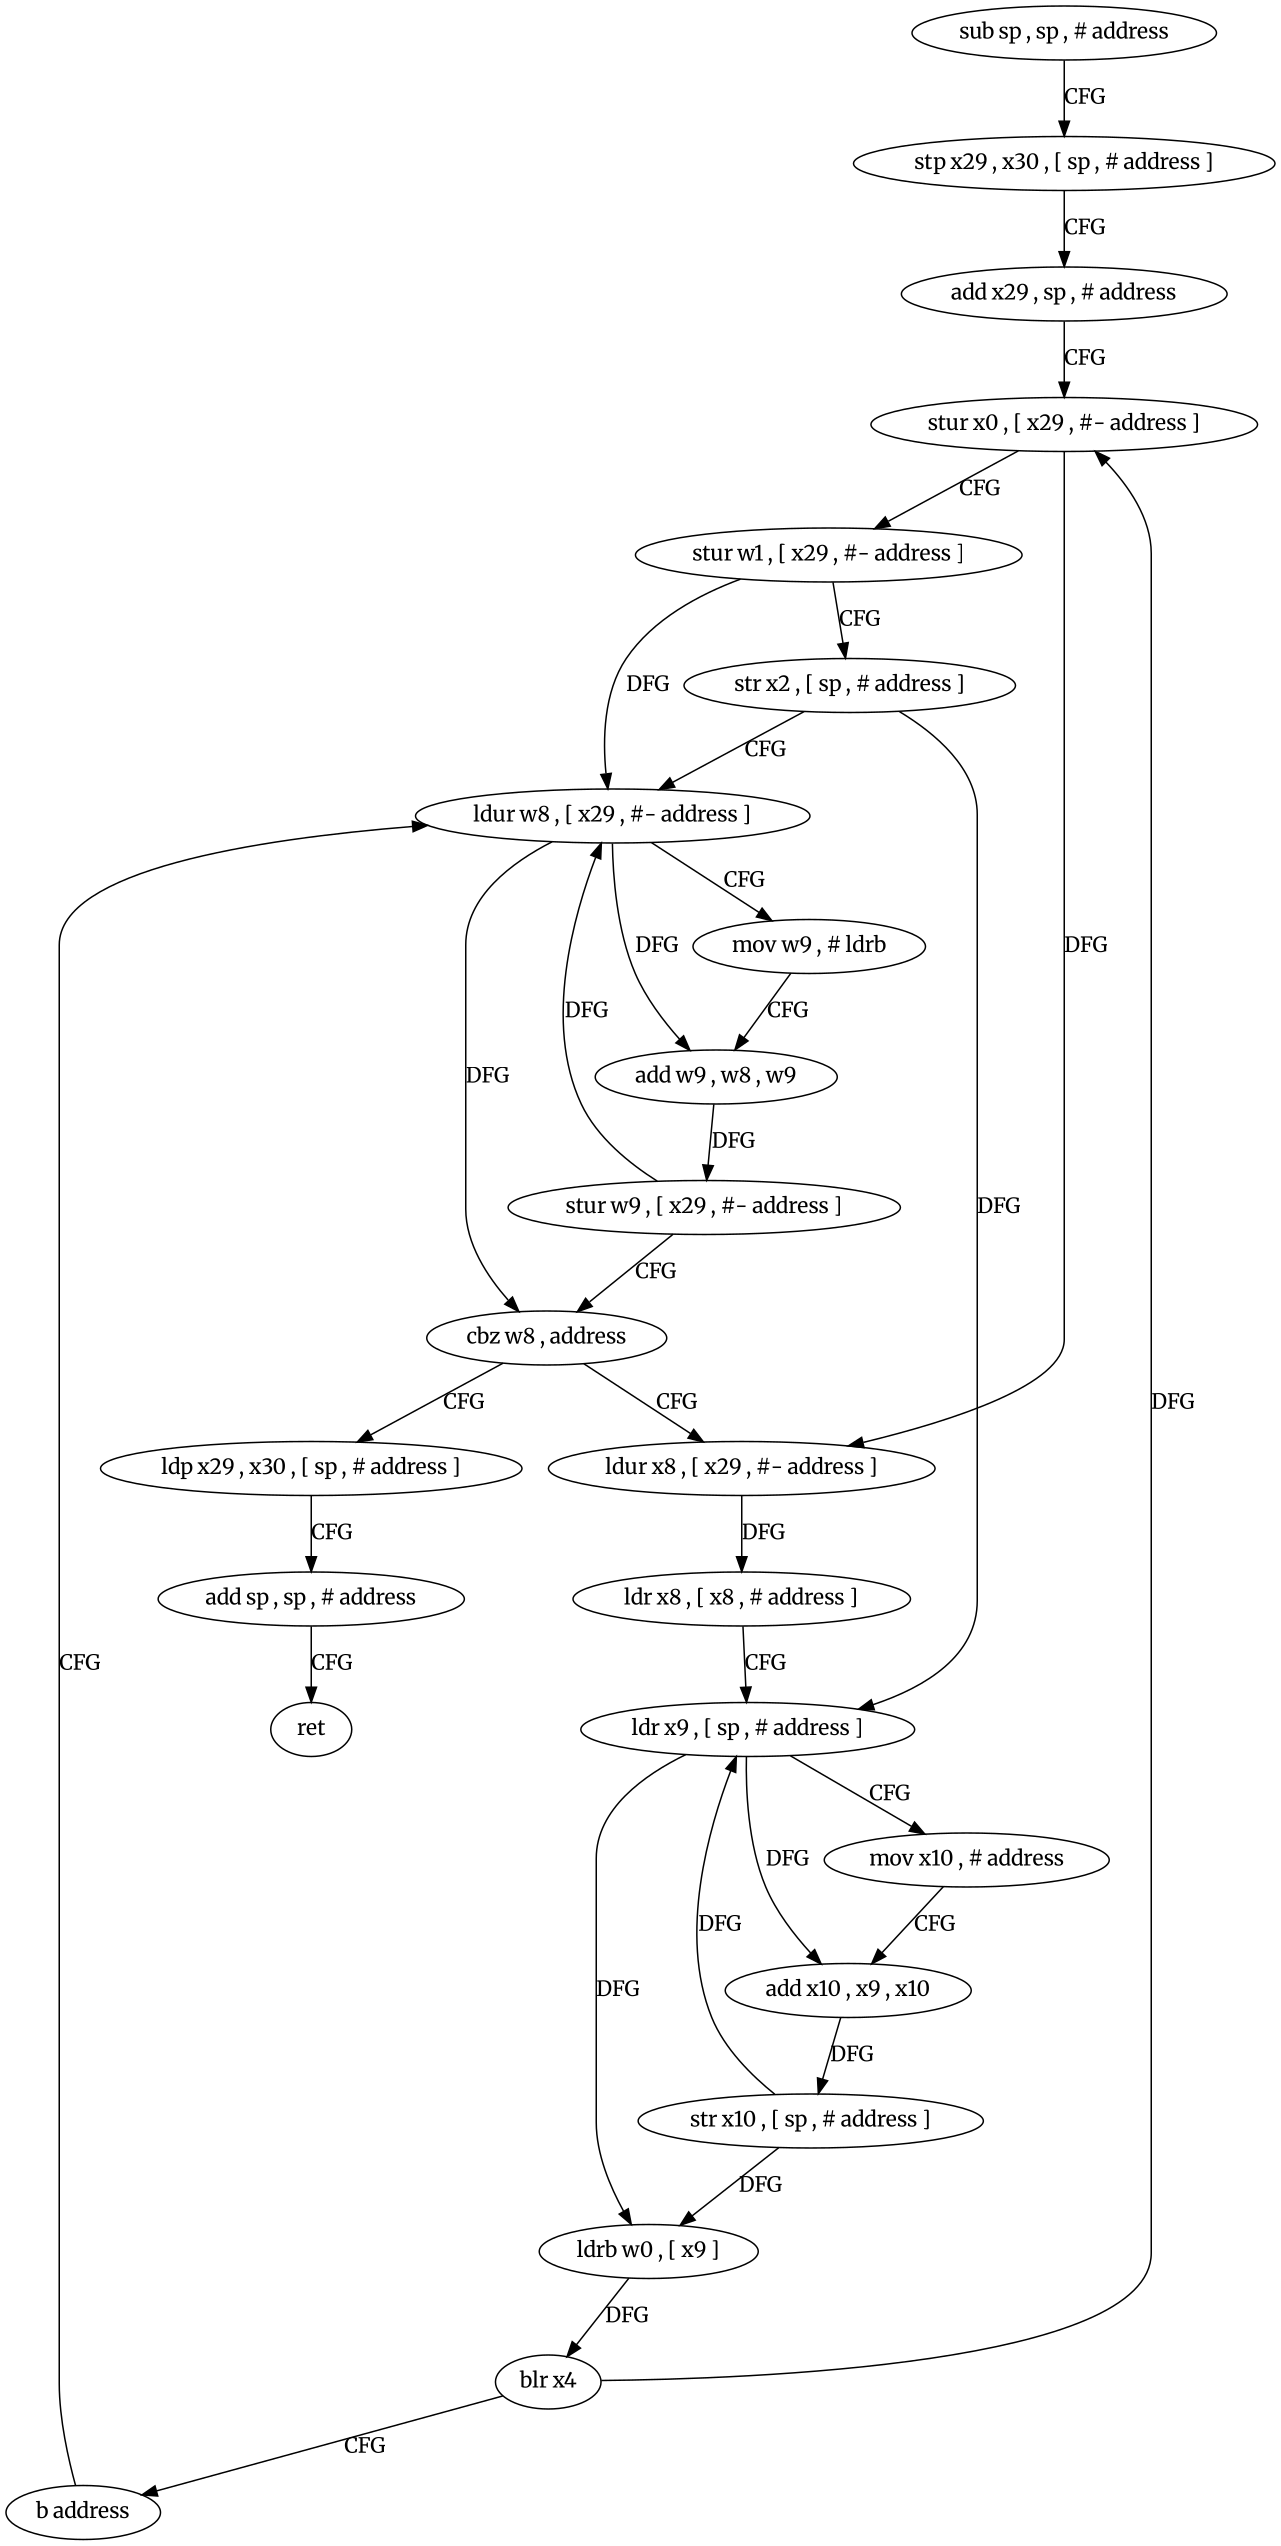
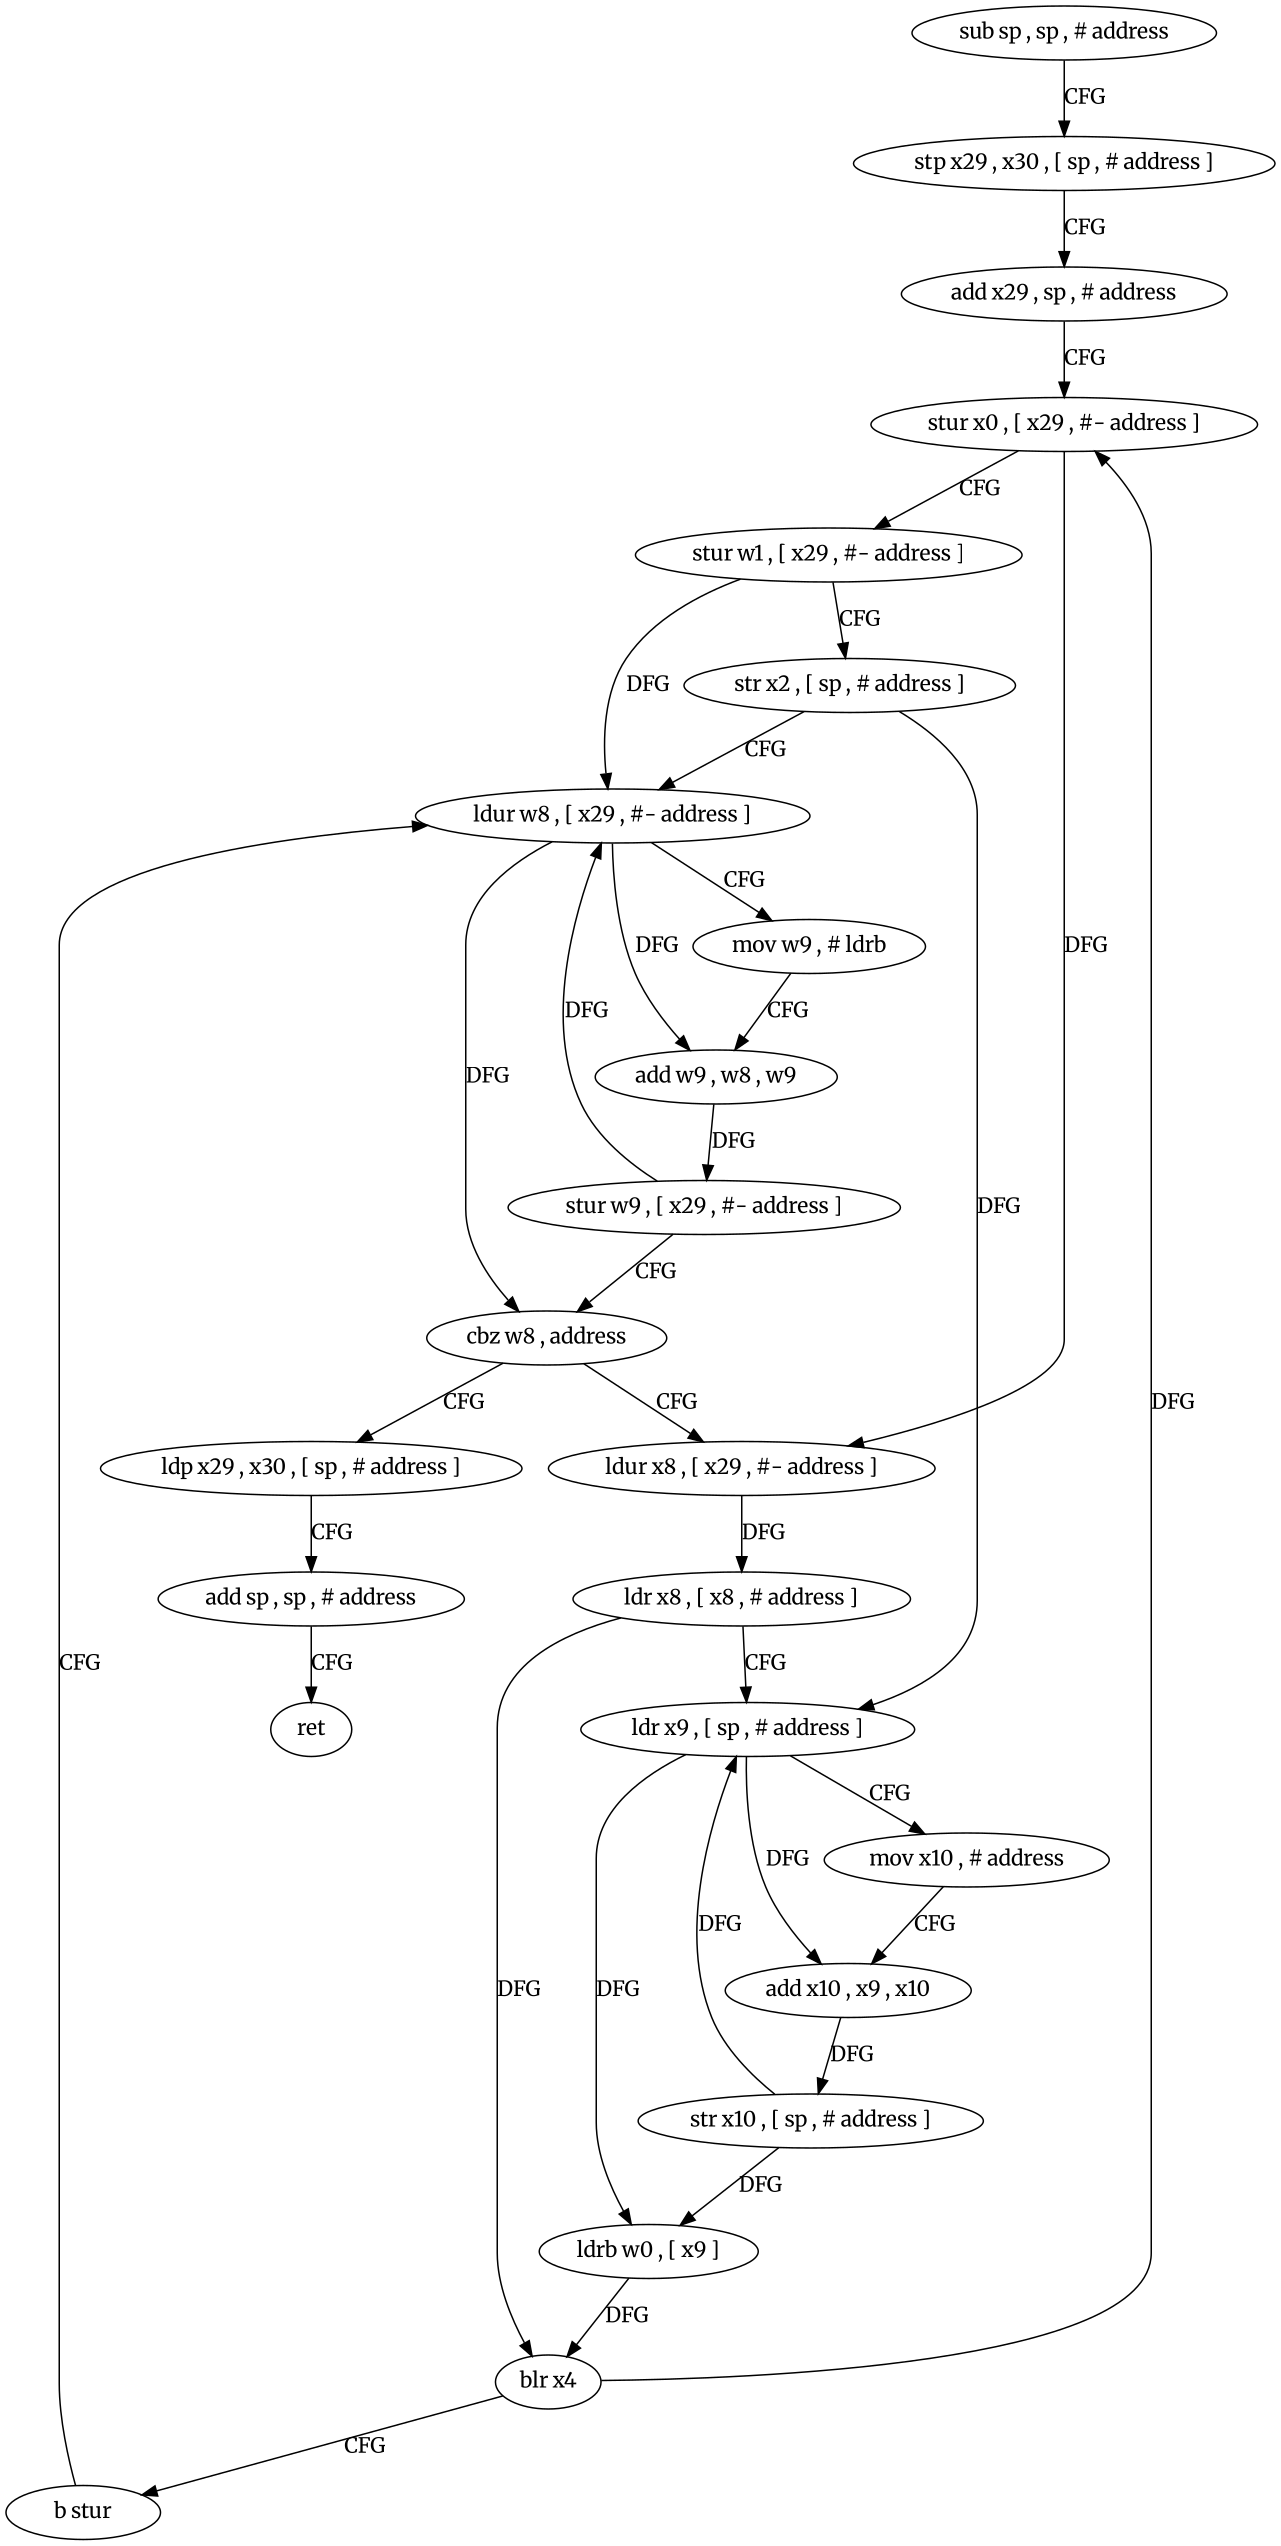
none -> (497, 1949)
(83, 2512) -> (83, 2512)
